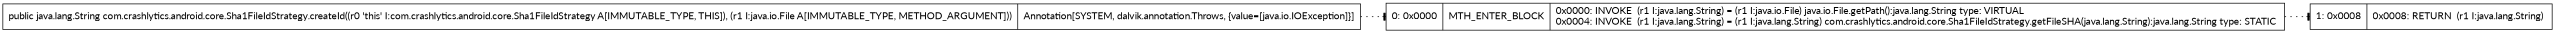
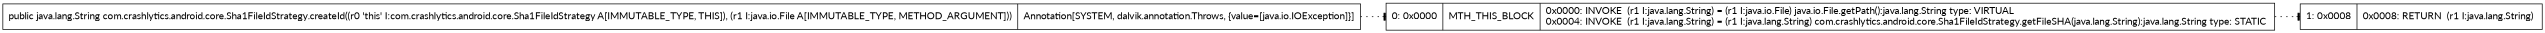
(1496, 16) -> (1491, 16)
